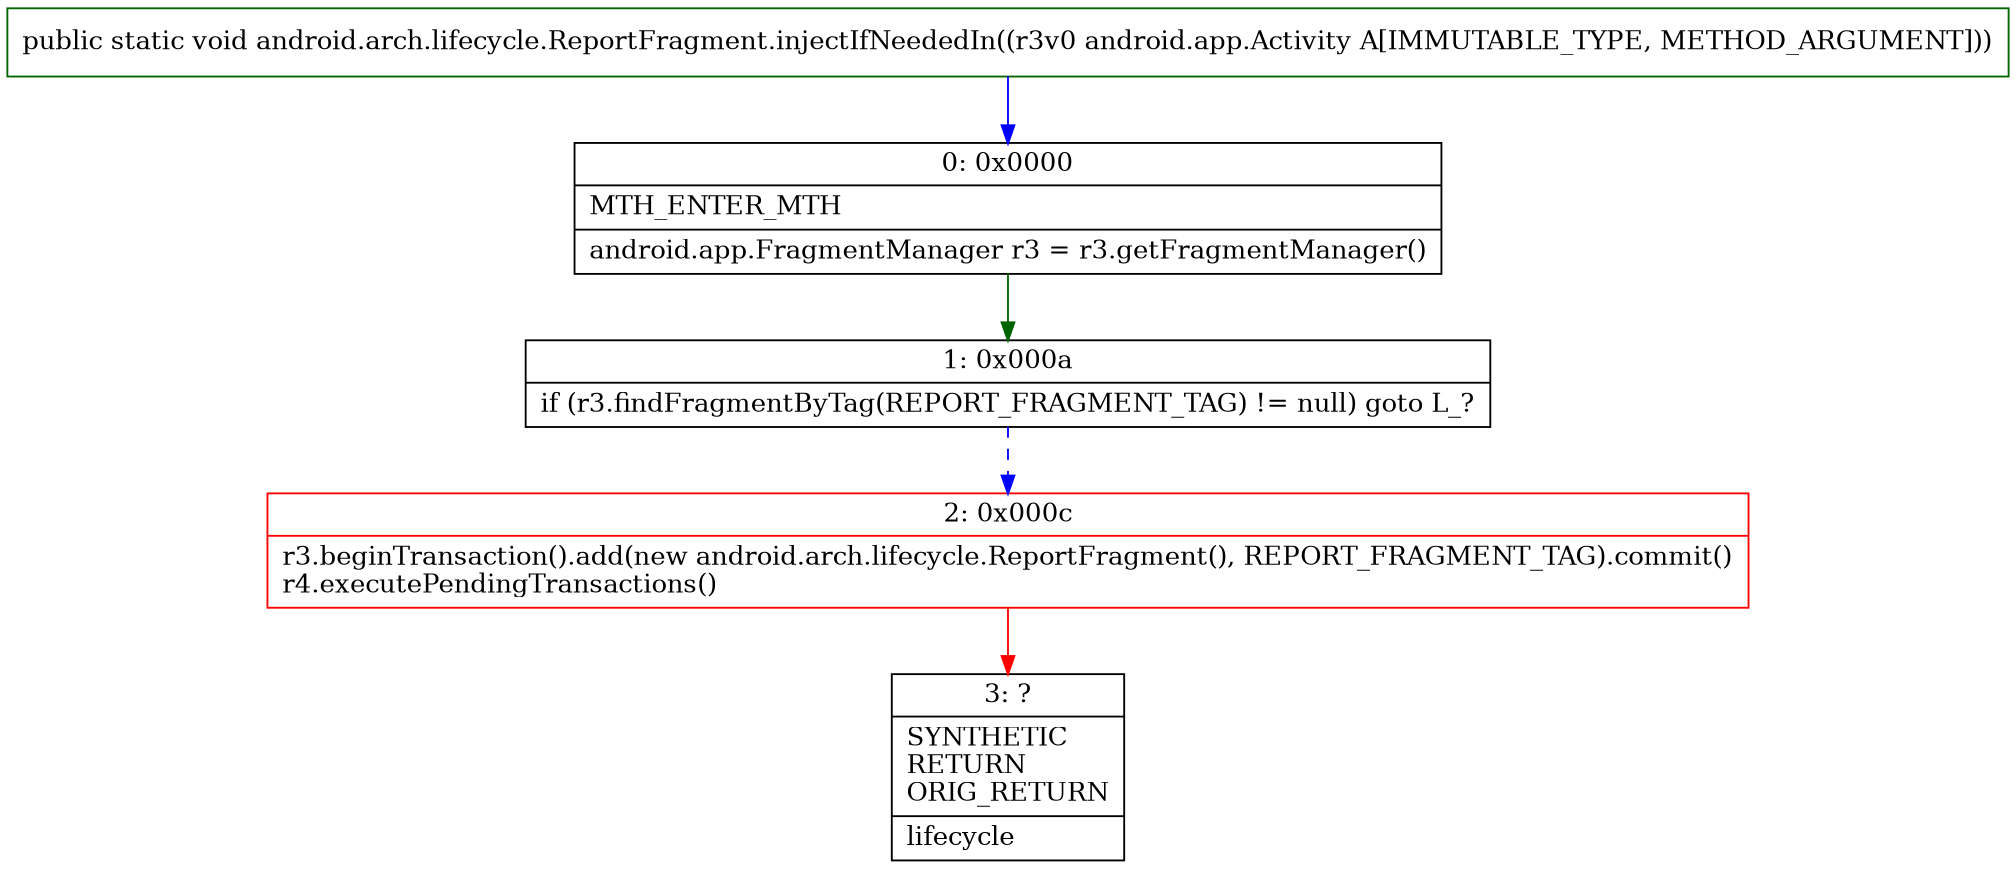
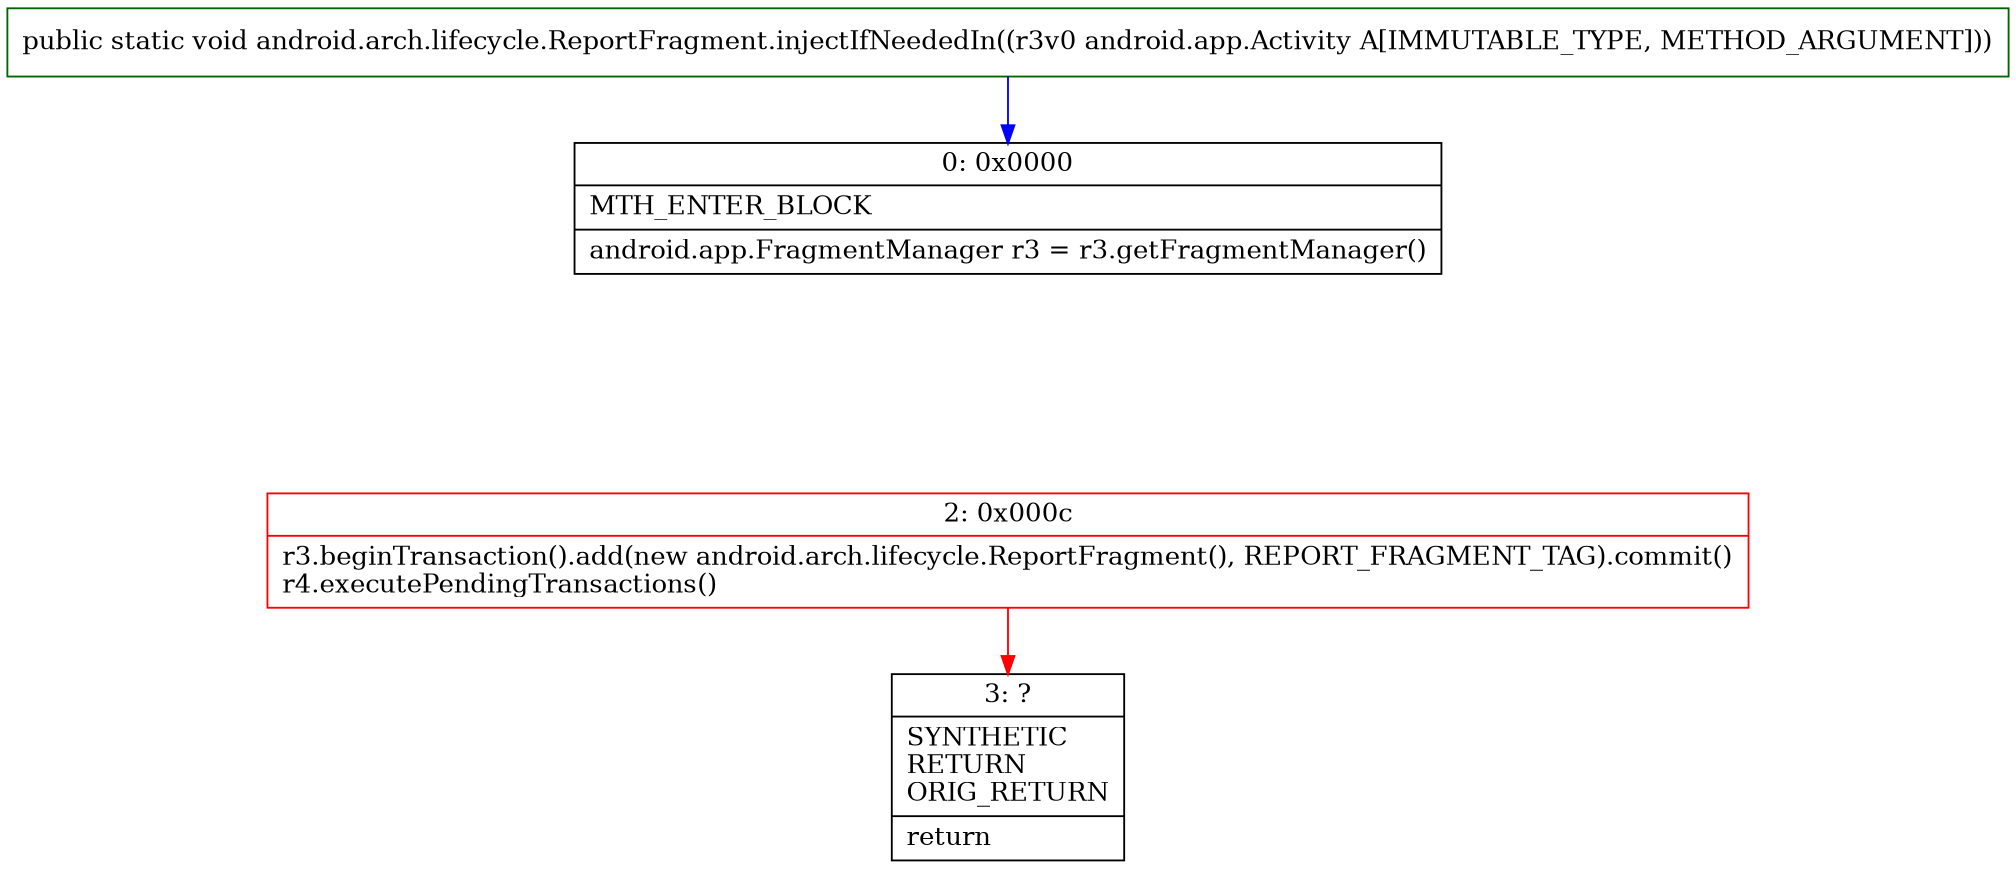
(716, 207) -> (731, 207)
(1008, 384) -> none
(961, 837) -> (949, 837)
